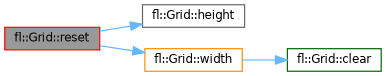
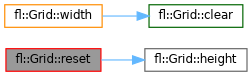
(116, 48) -> none
